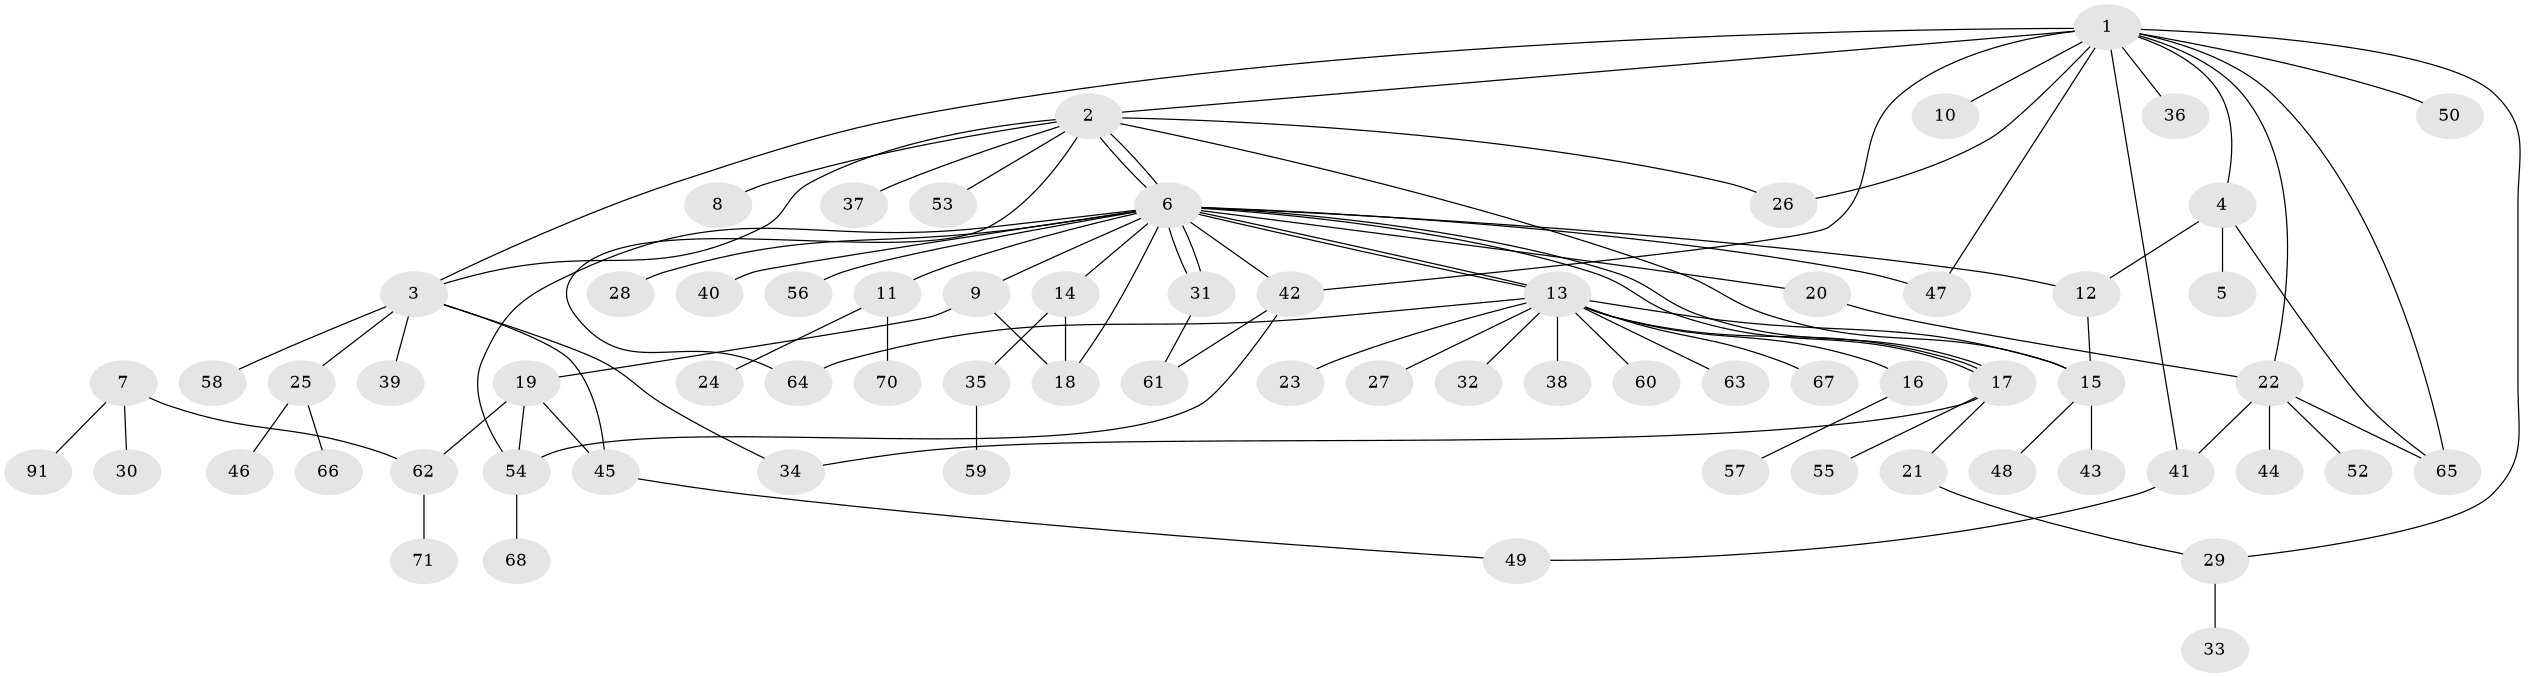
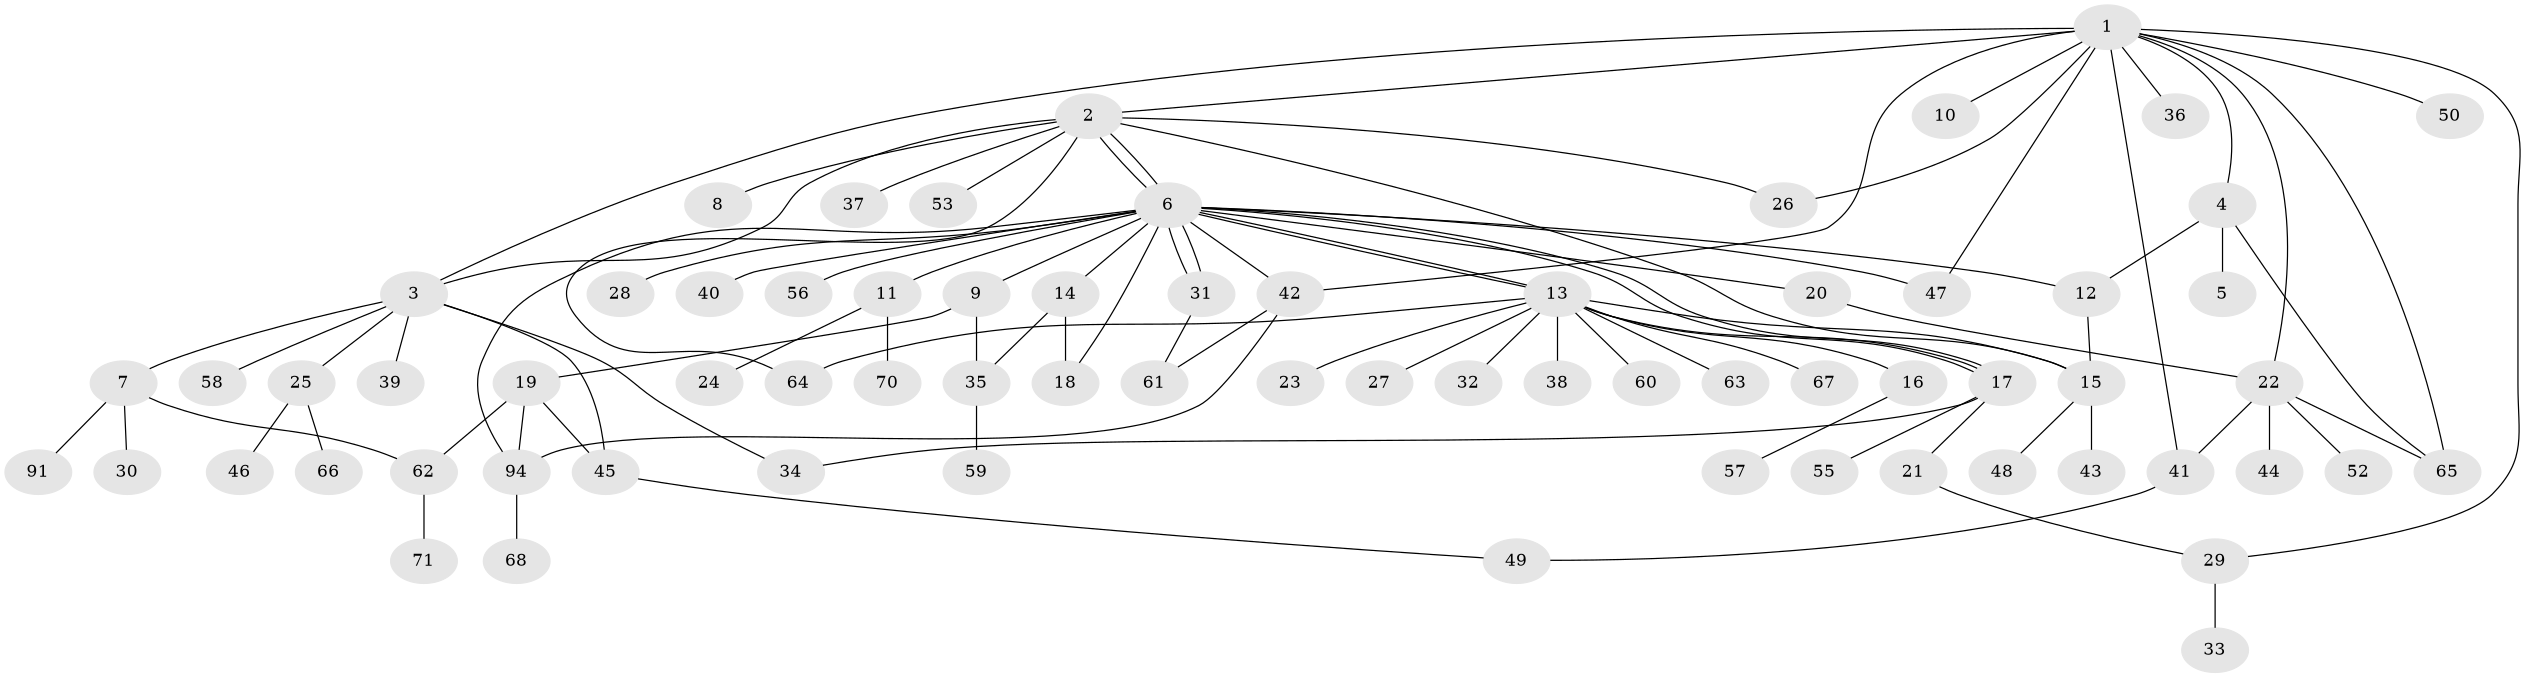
none -> (265, 331)
(1027, 345) -> (977, 341)
(517, 472) -> (517, 472)
